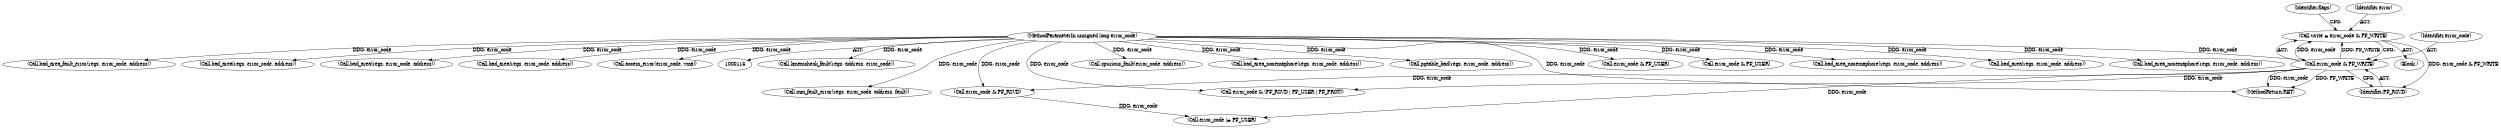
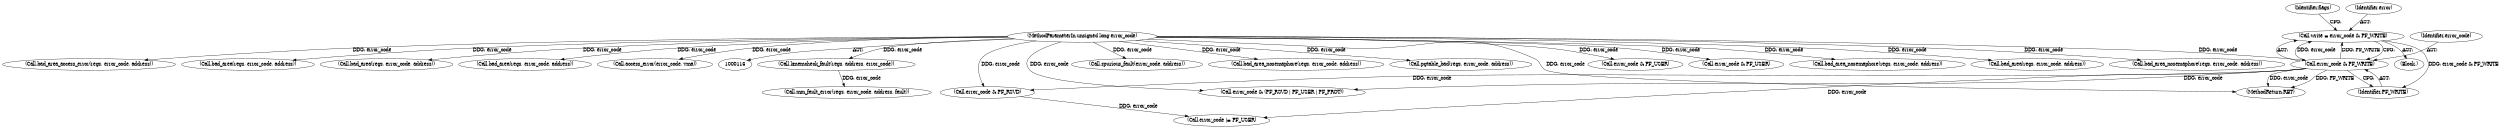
(945, 56) -> (841, 77)
(89, 64) -> (89, 64)
(2383, 92) -> (2383, 92)
